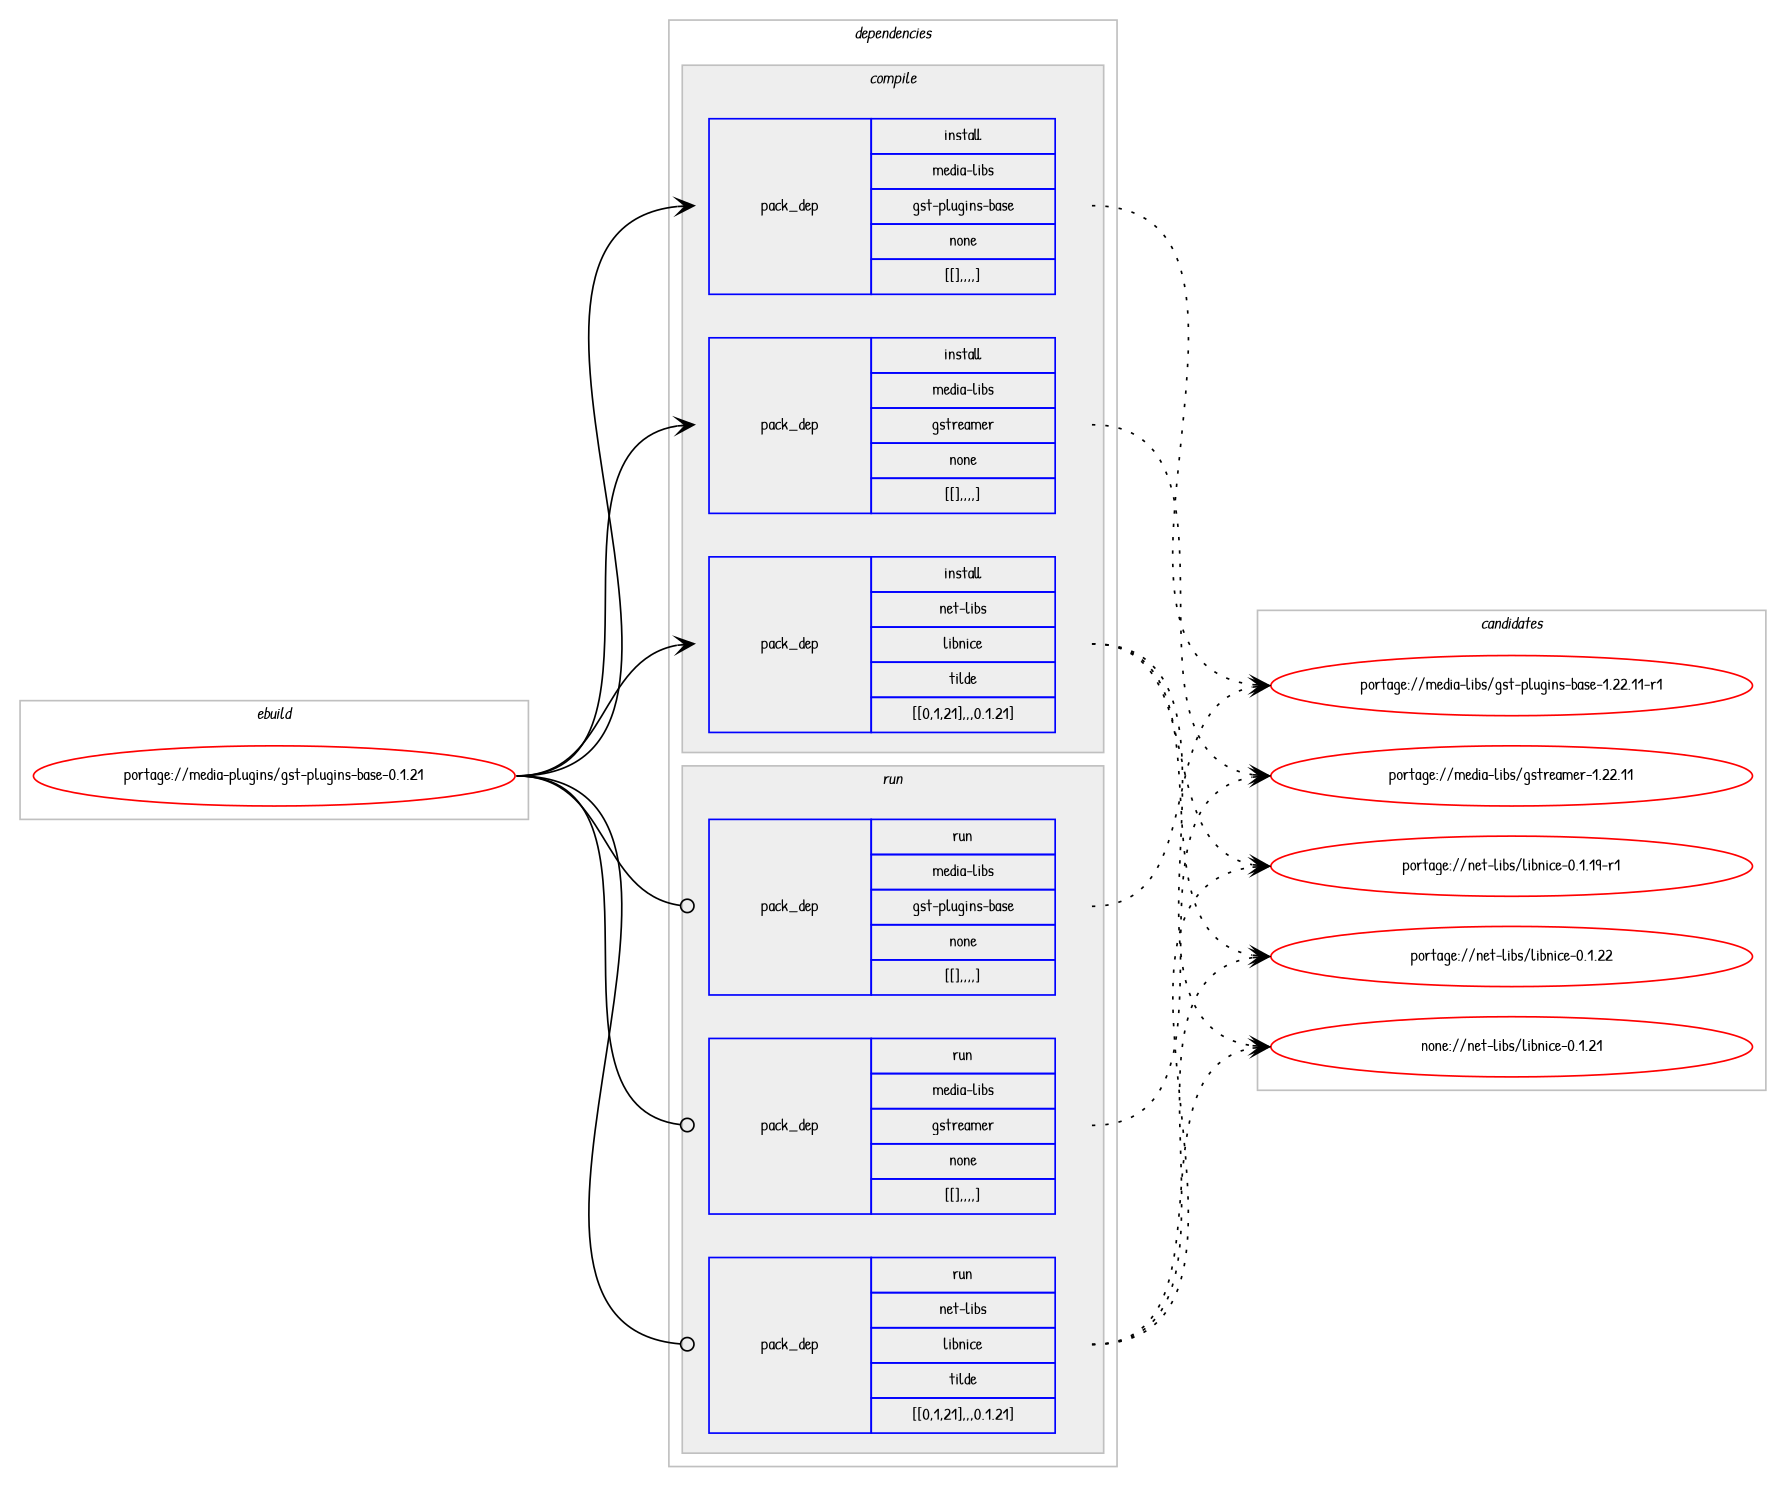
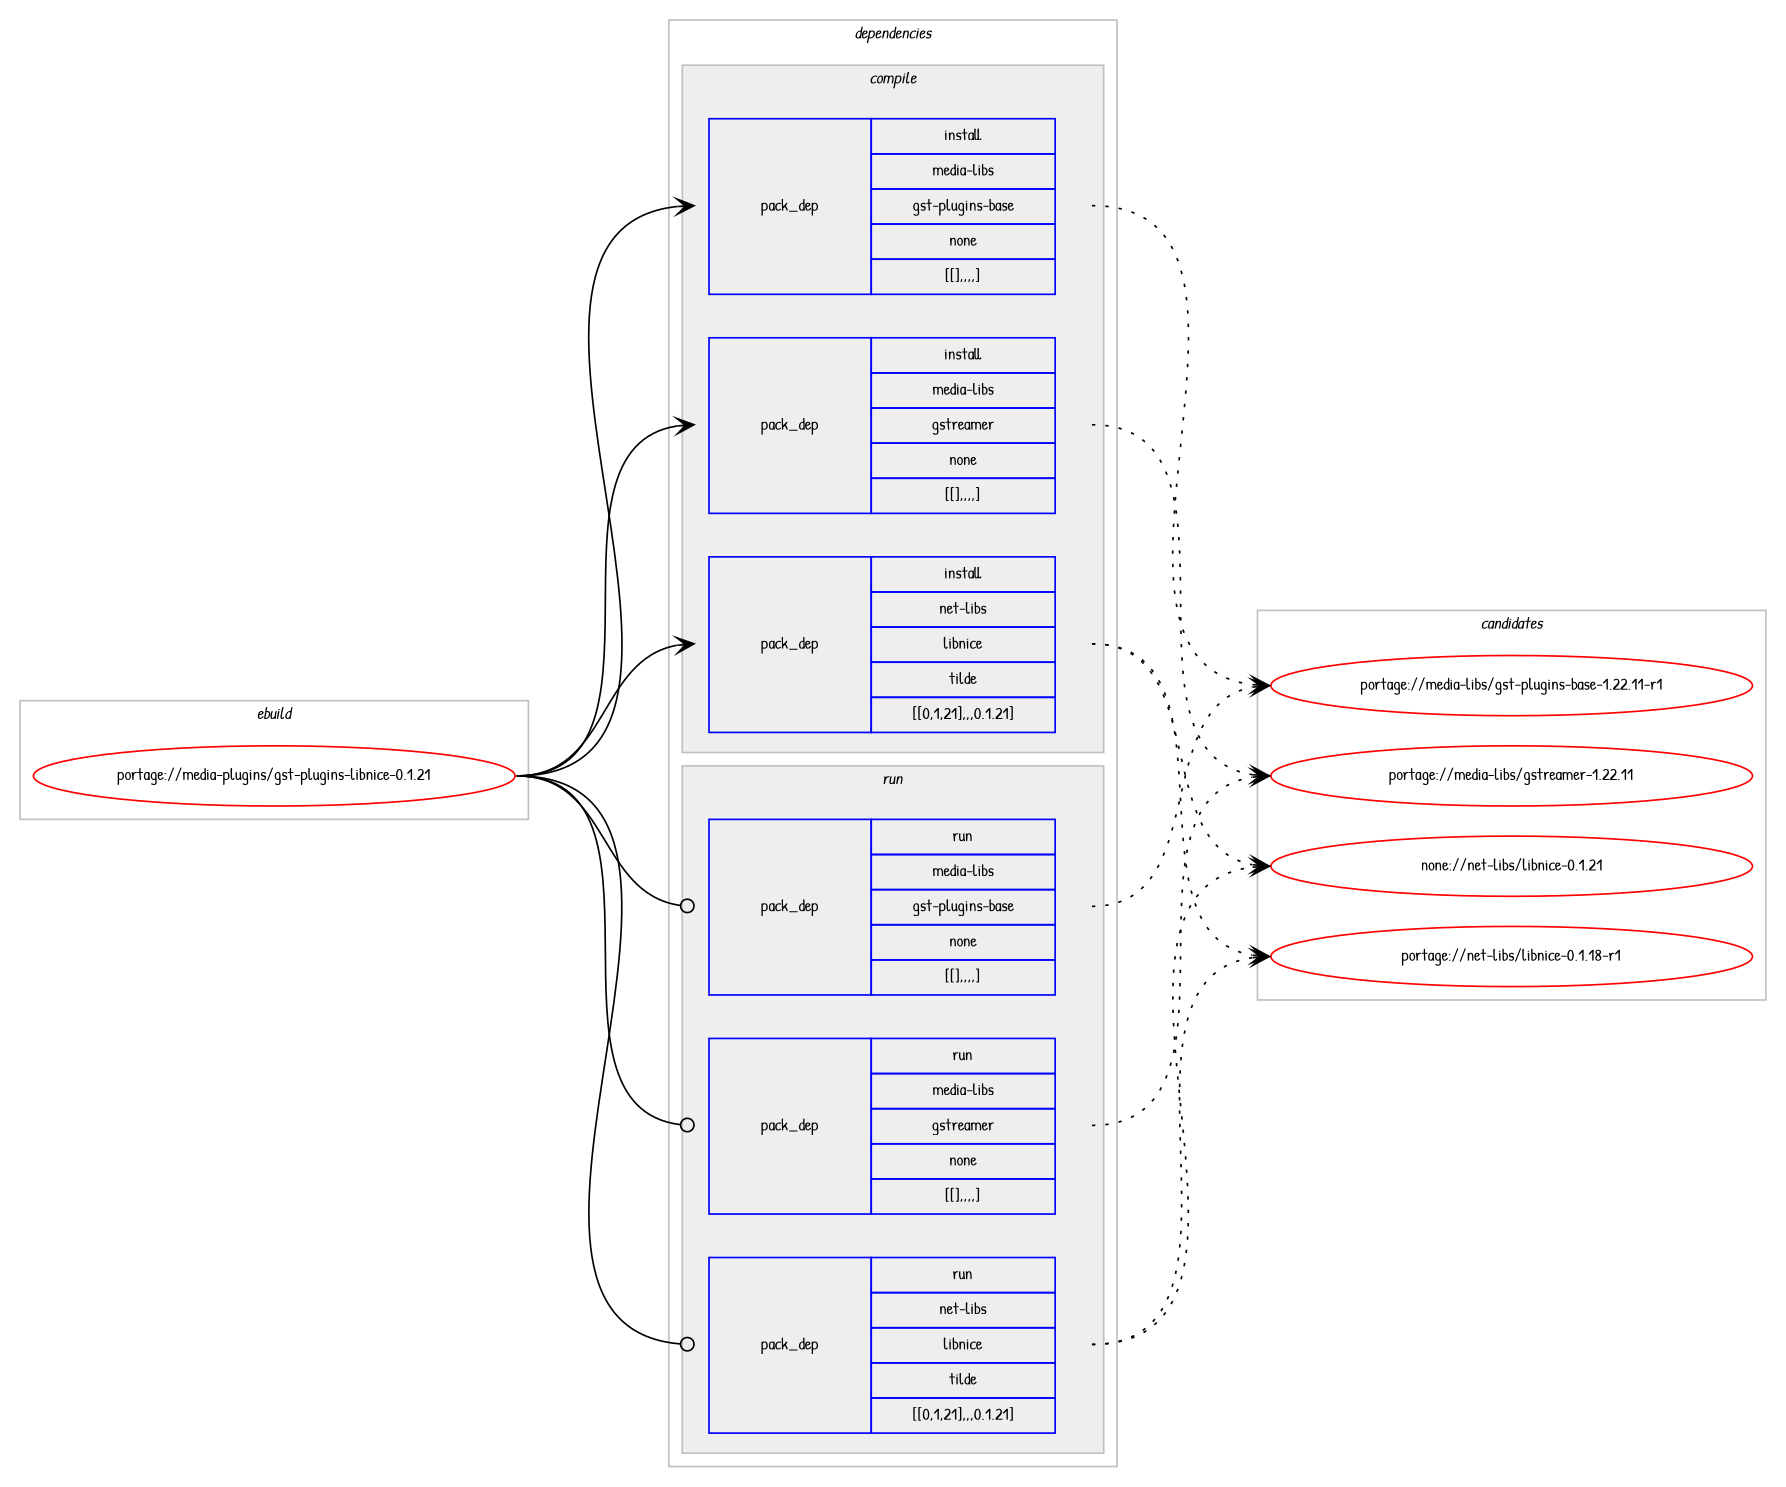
(274, 776) -> (274, 776)
(1512, 866) -> (1512, 957)
(1512, 957) -> none
